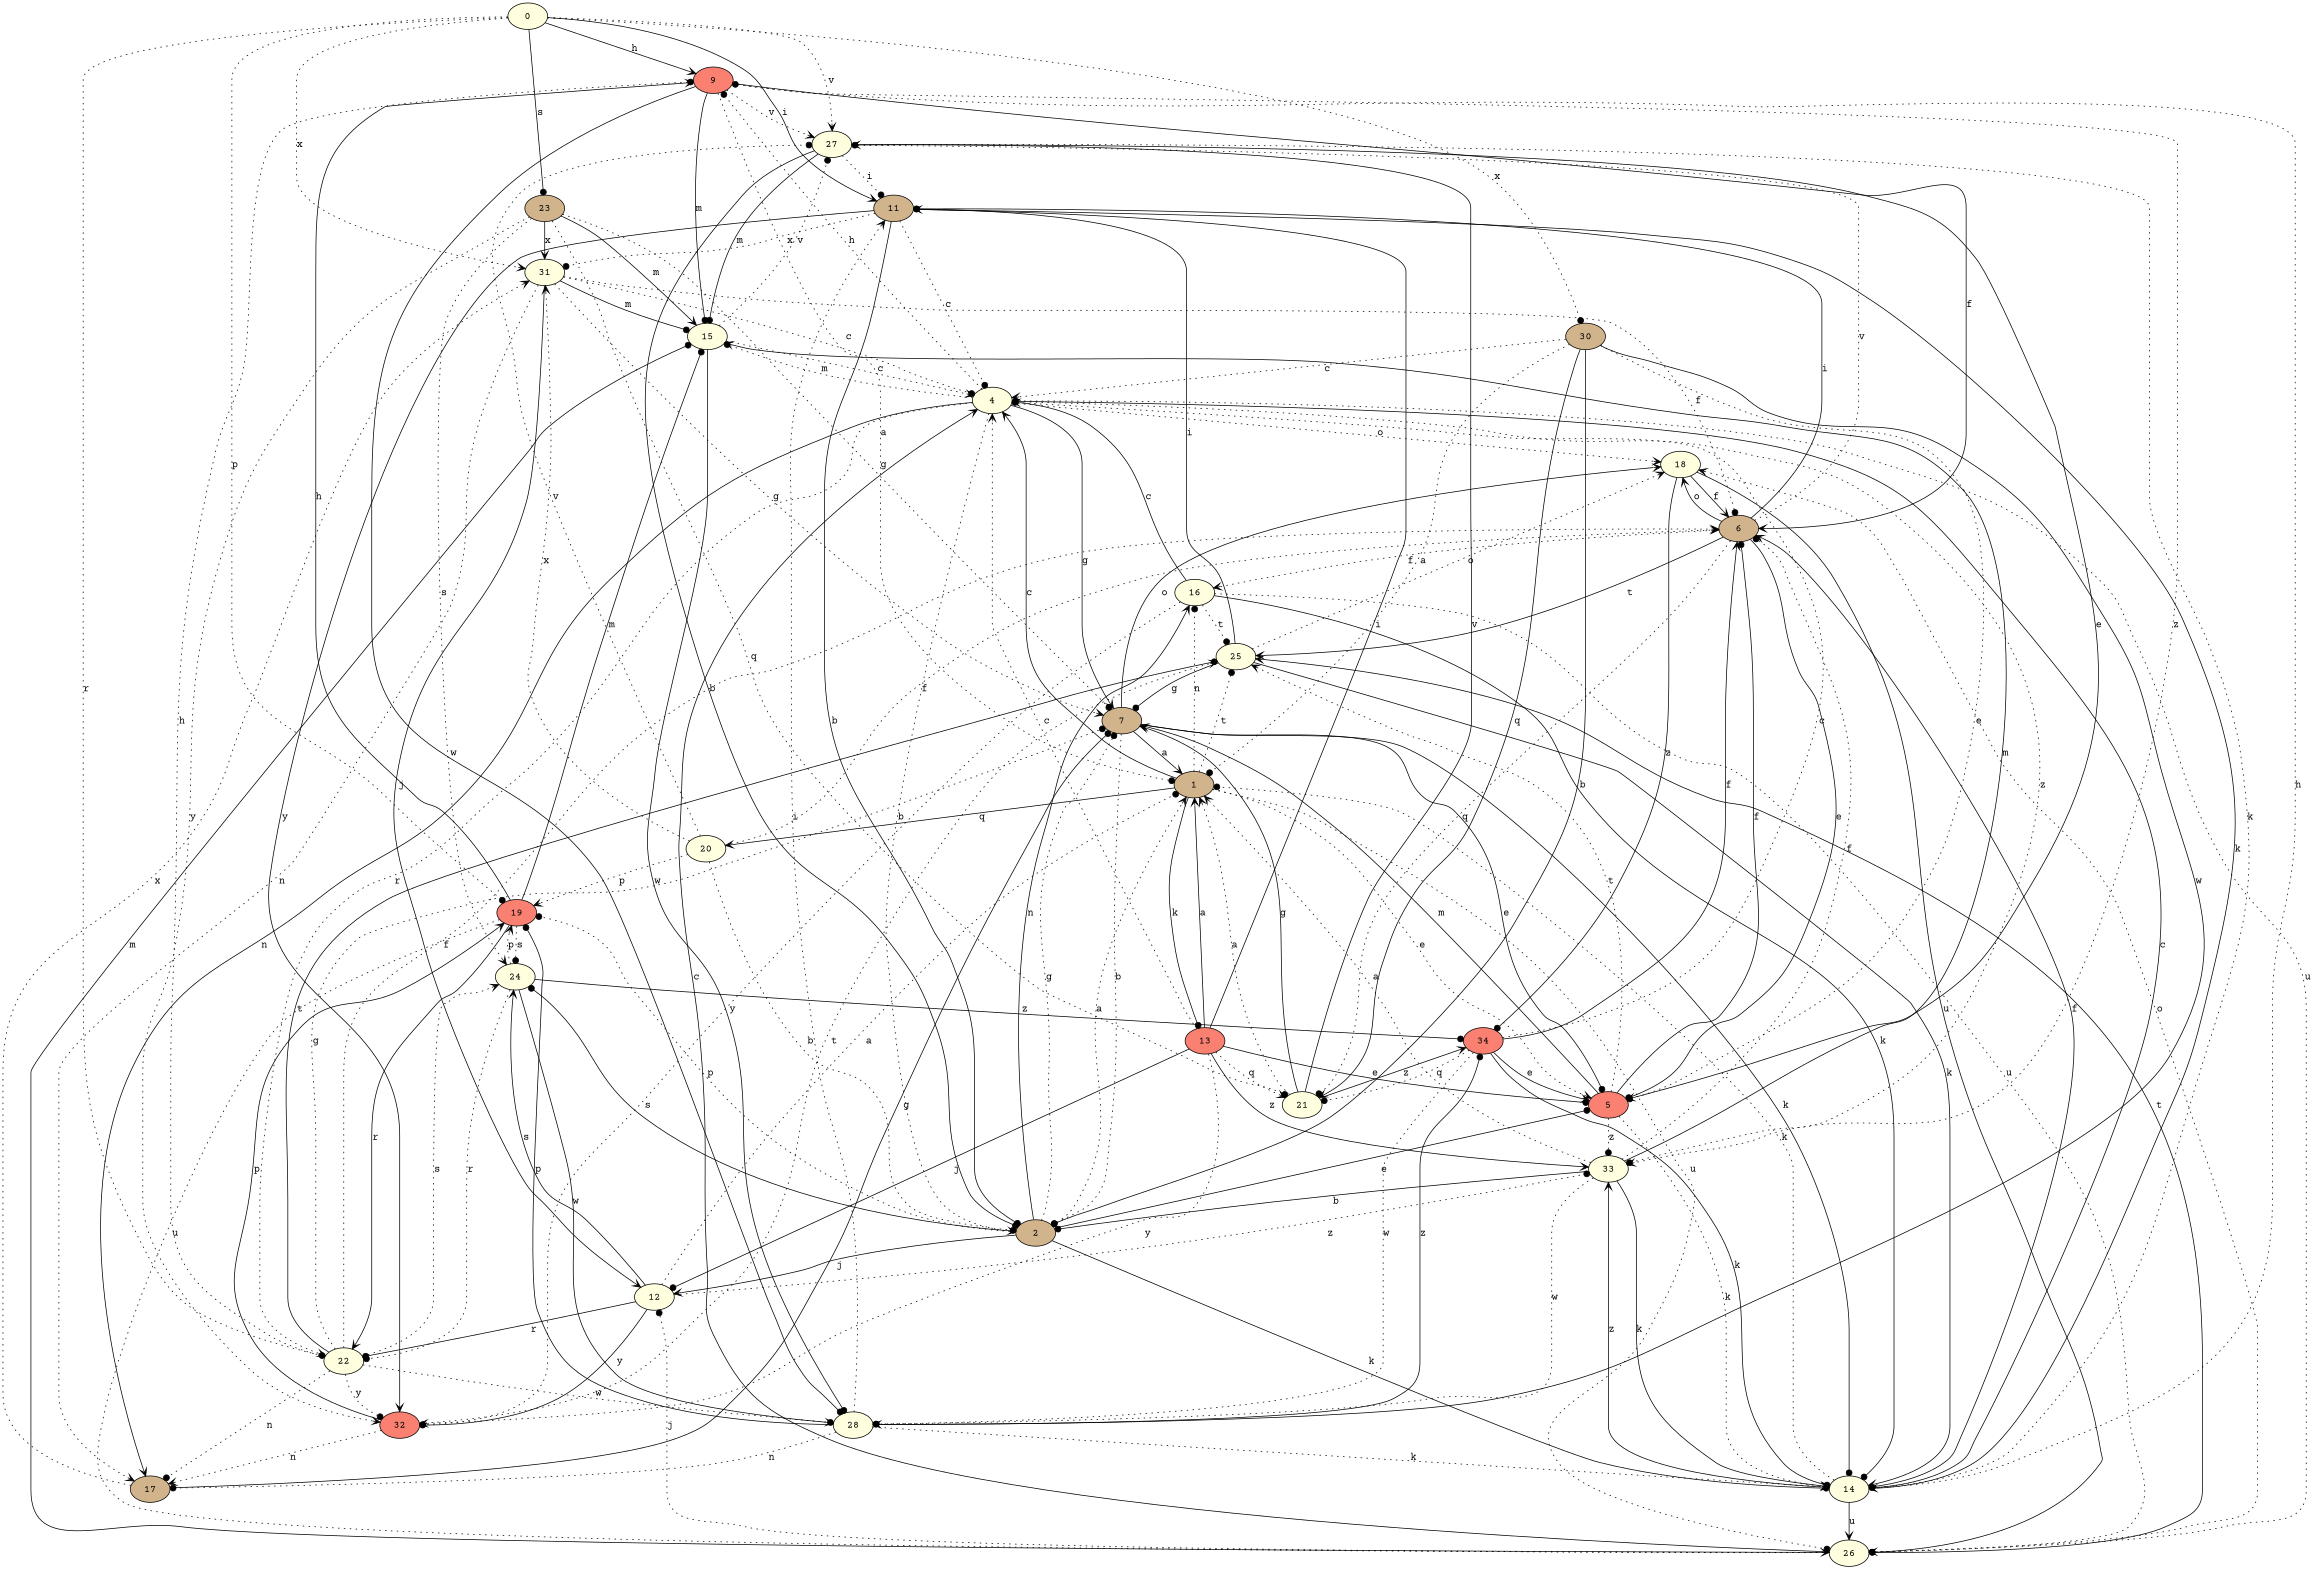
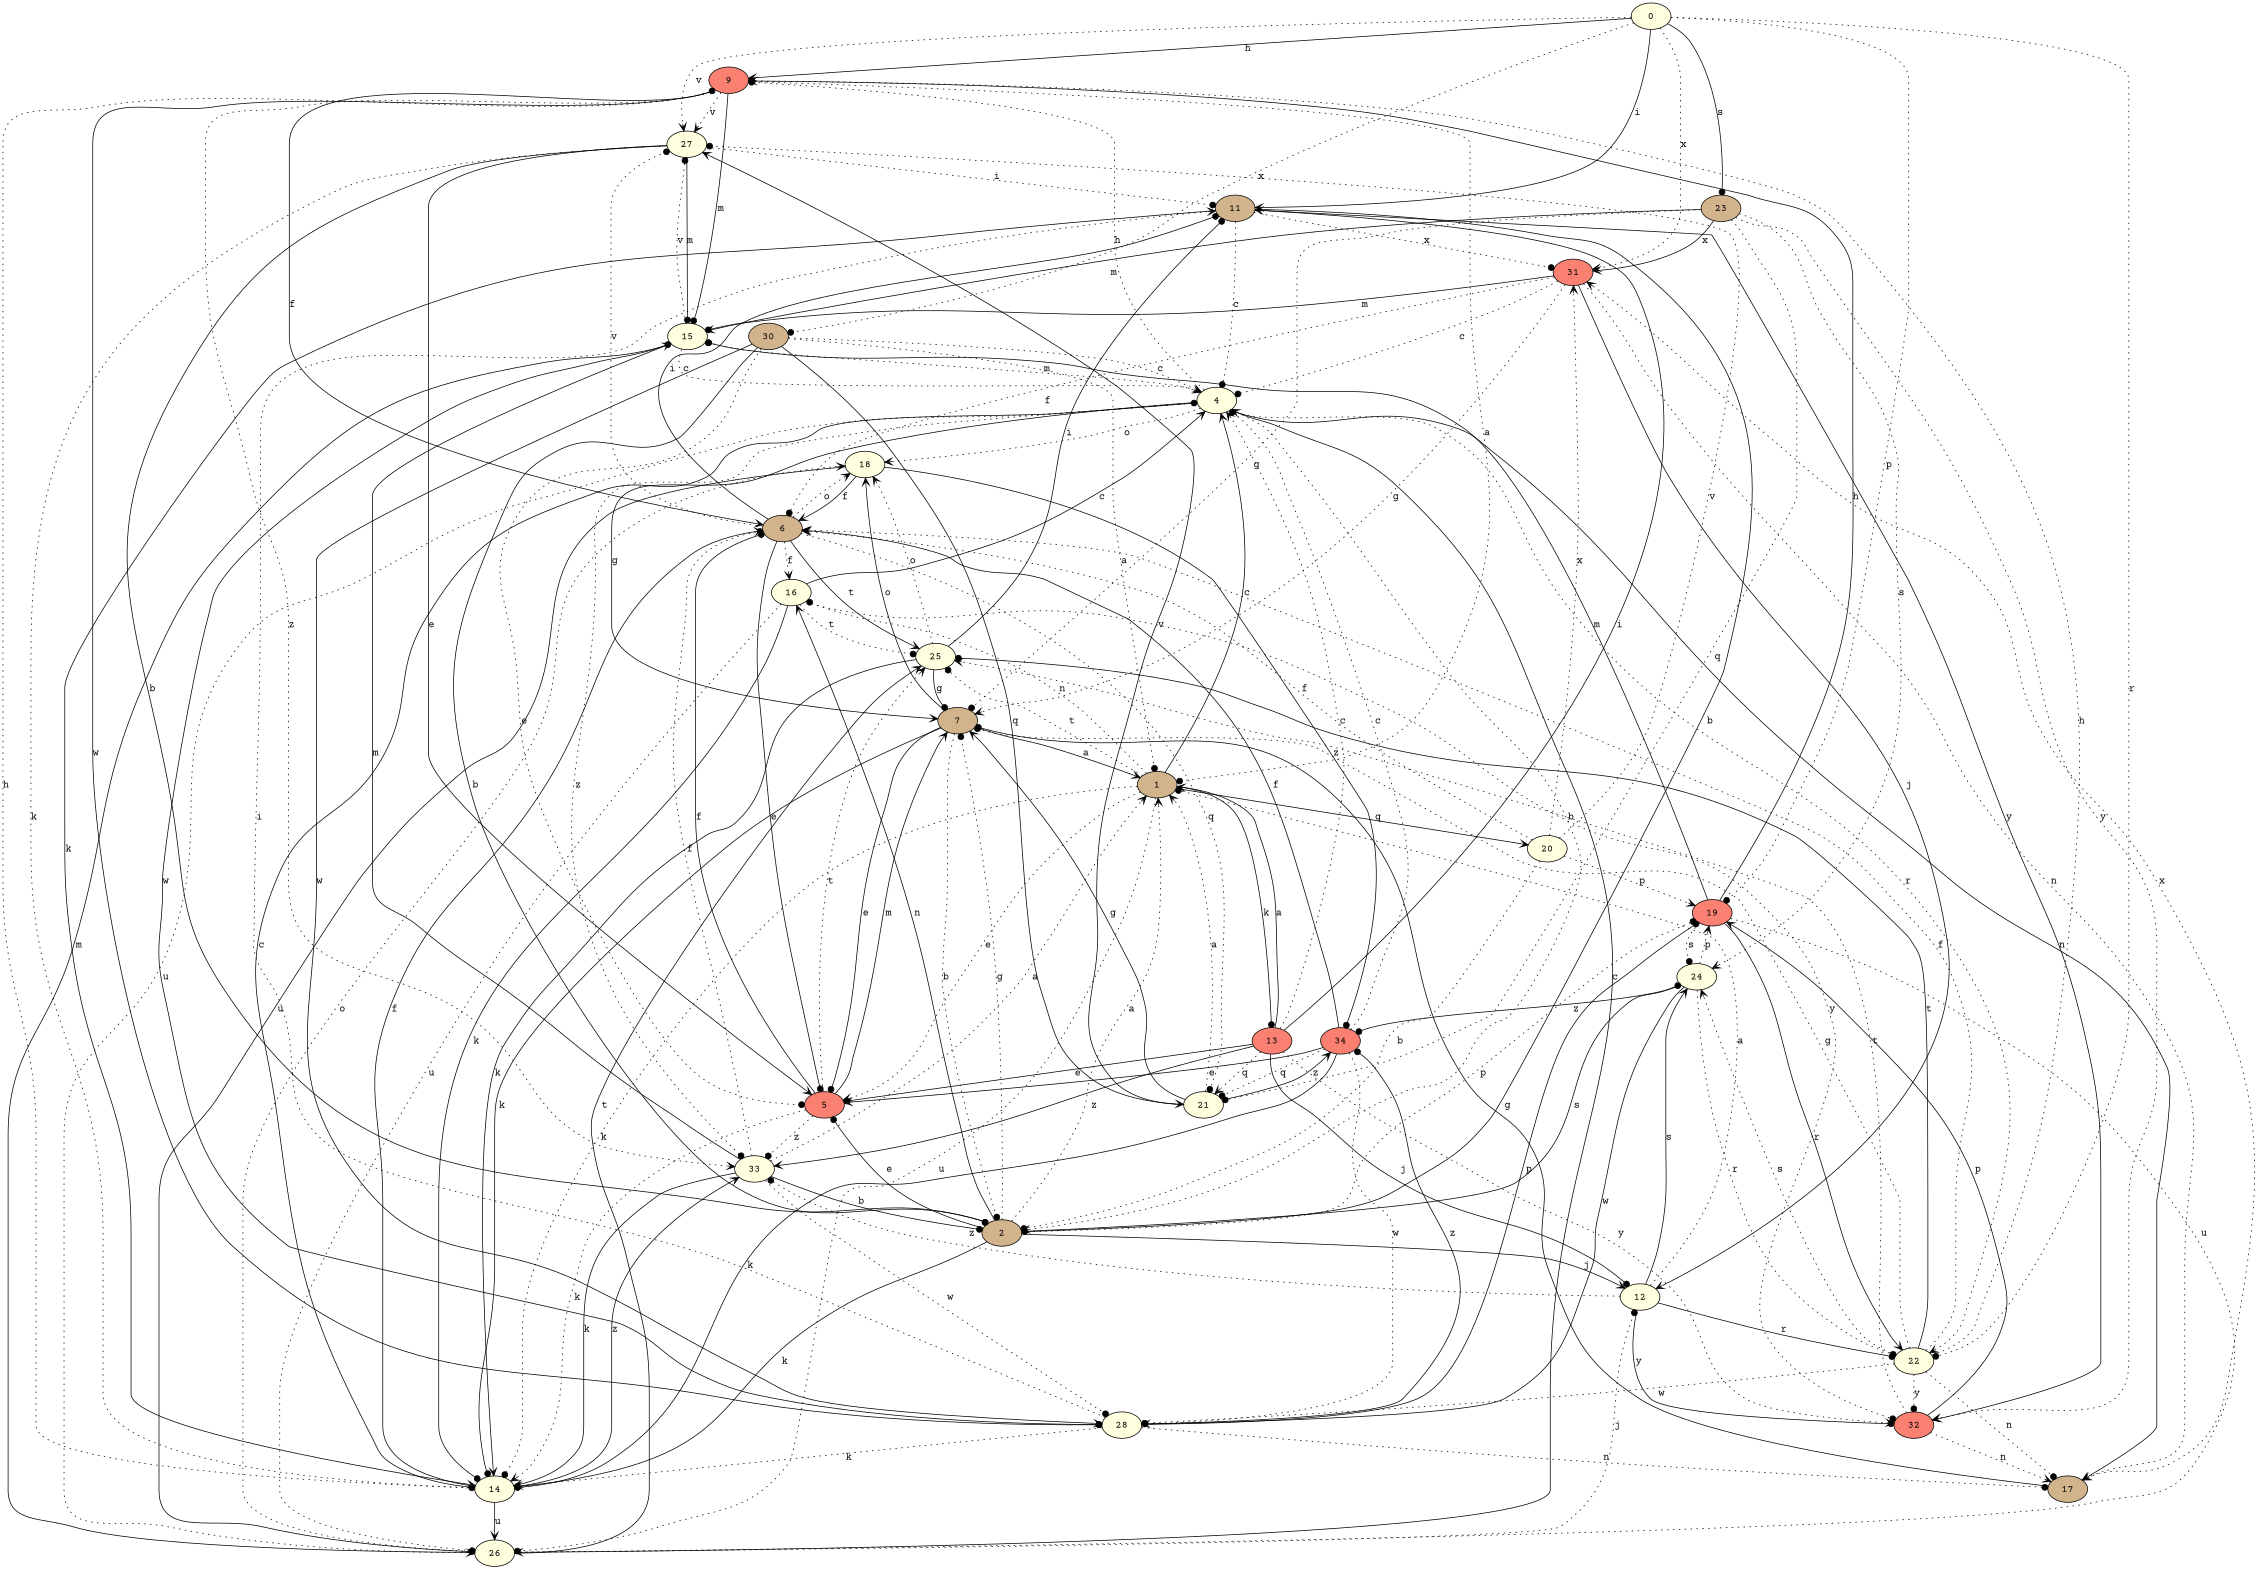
(545, 272) -> (1573, 272)
(1699, 507) -> (817, 496)
(1668, 1022) -> (709, 987)
